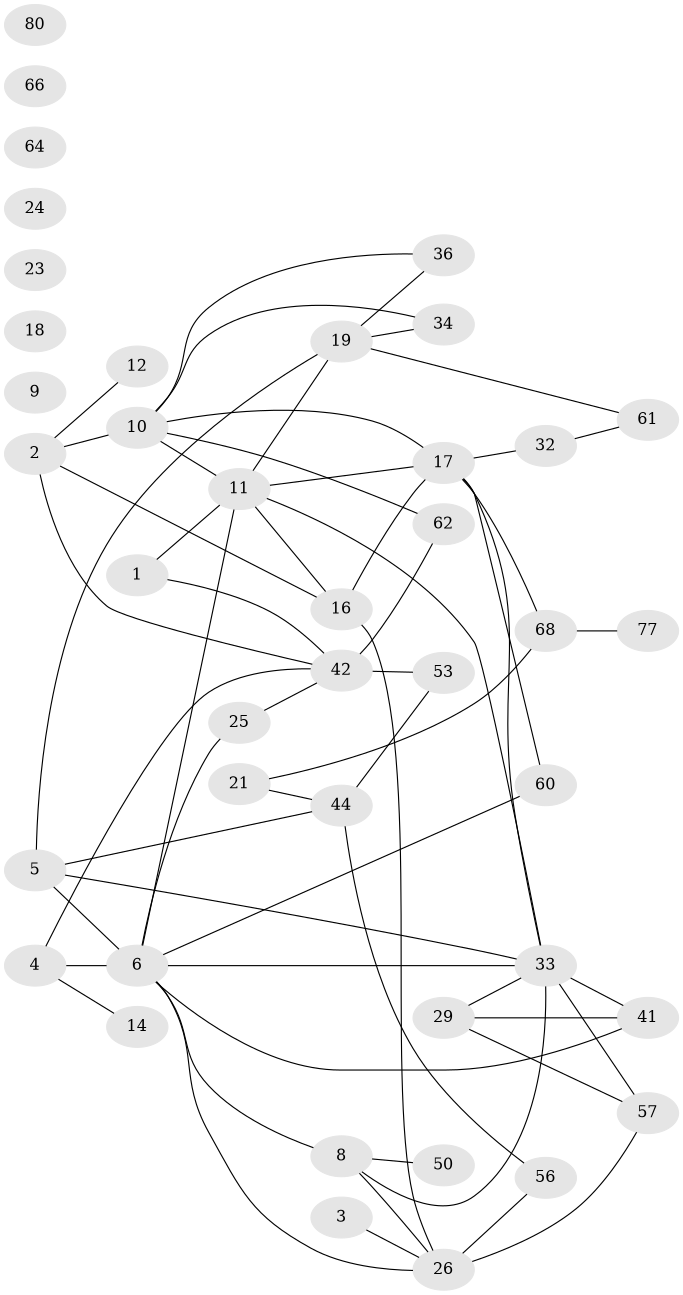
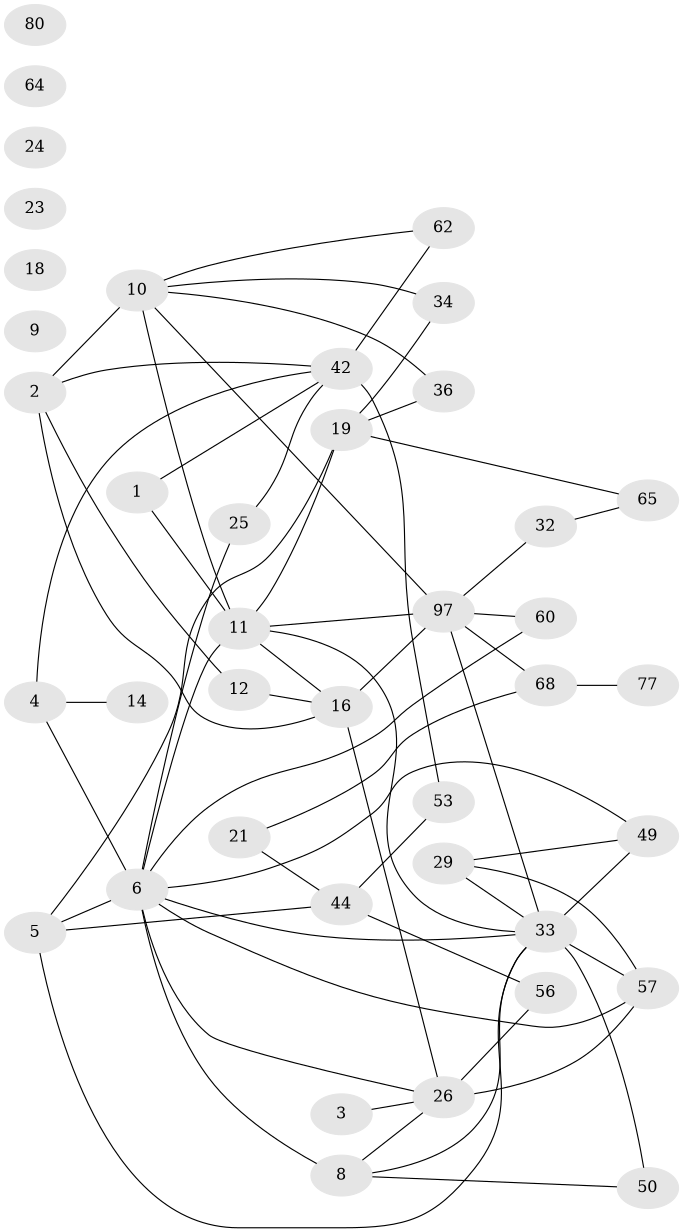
(35, 86) -> none
(648, 420) -> (648, 500)
(444, 463) -> (444, 612)
none -> (291, 698)
none -> (386, 1000)
(648, 1018) -> (648, 836)
none -> (616, 1053)
